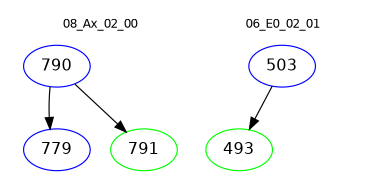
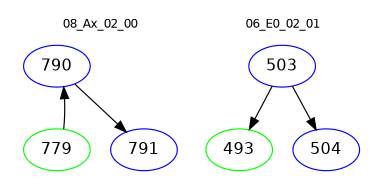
(49, 102) -> (65, 114)
(57, 150) -> (57, 150)
(144, 150) -> (144, 150)
none -> (326, 150)
